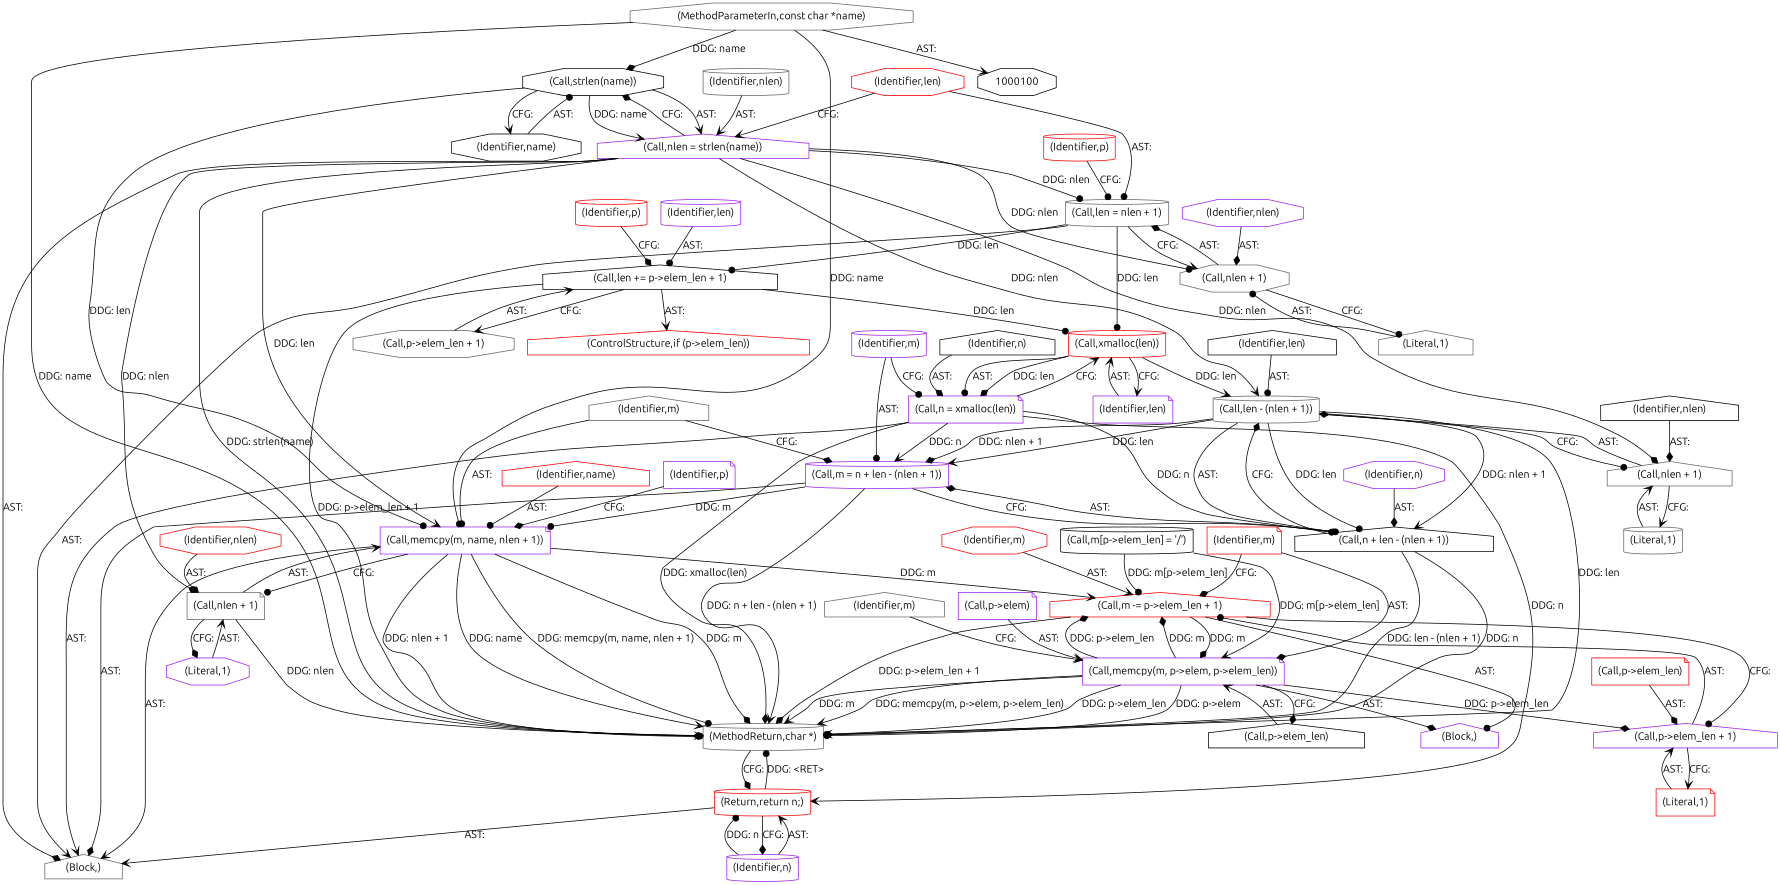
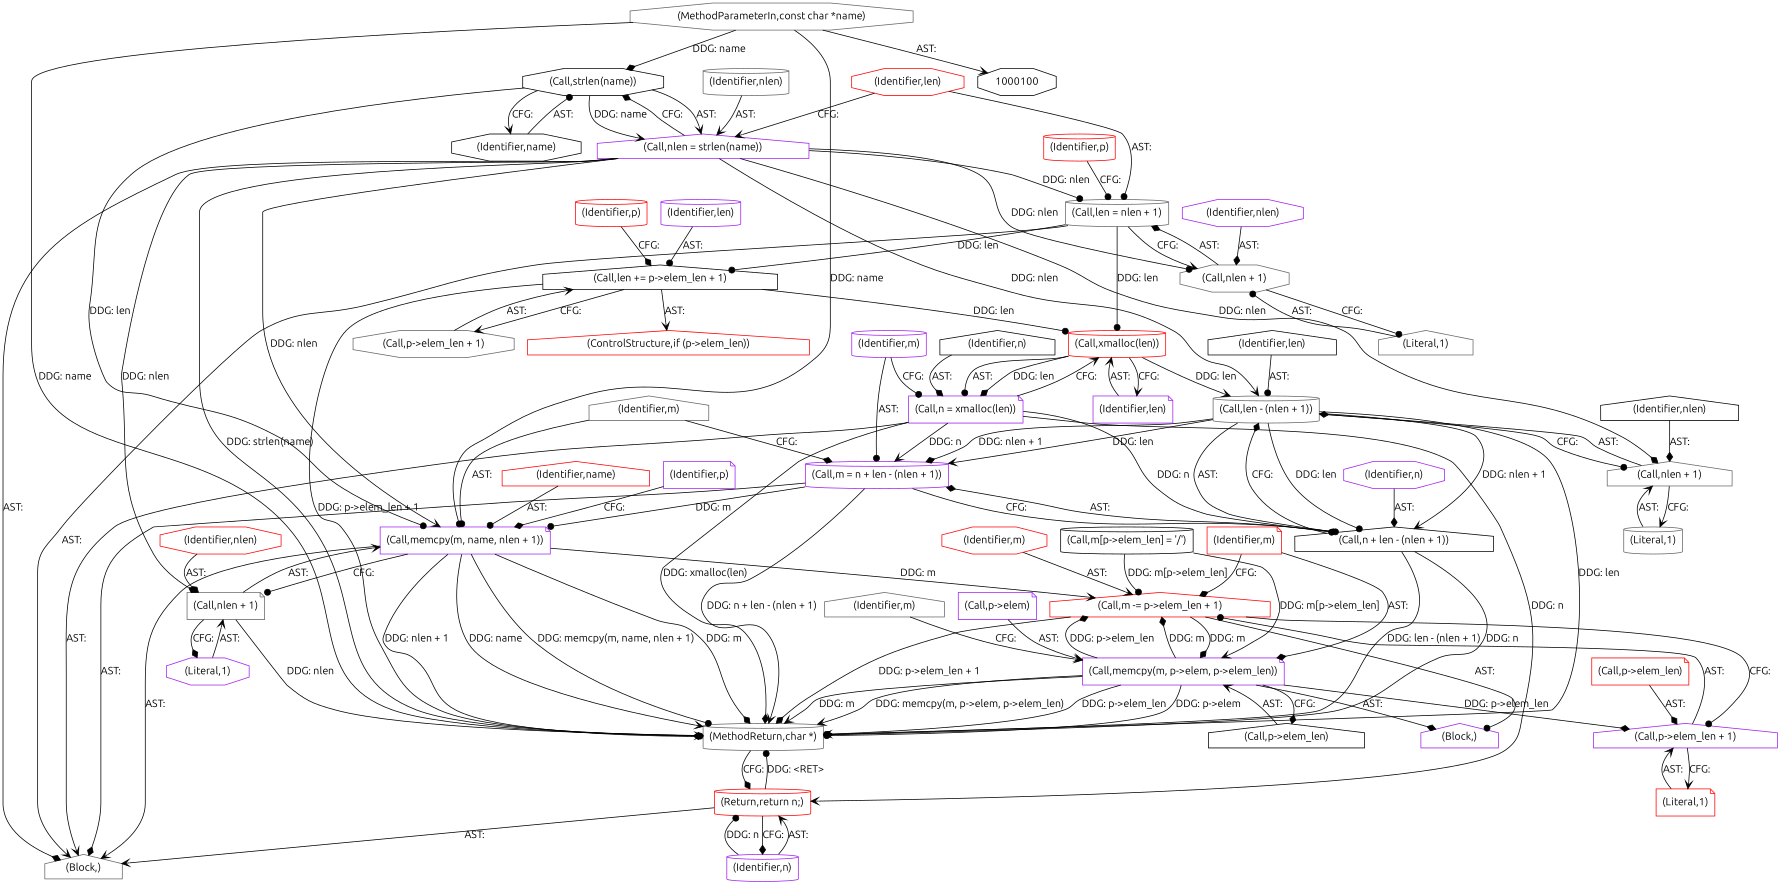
(294, 344) -> (294, 344)
